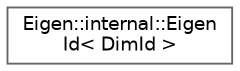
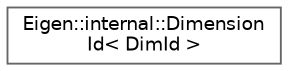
(120, 36) -> (144, 36)
